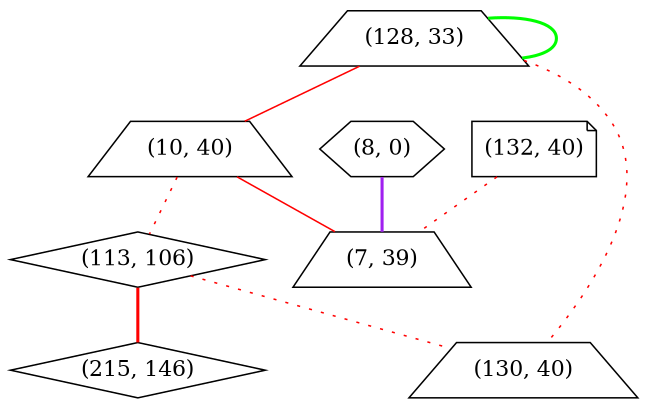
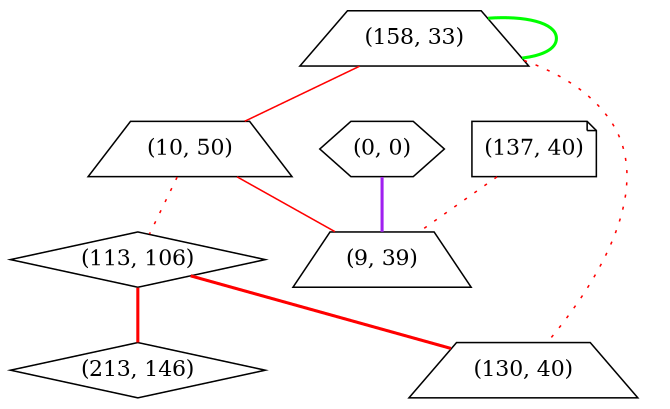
(414, 38) -> (414, 38)
(190, 149) -> (190, 149)
(382, 149) -> (382, 149)
(534, 149) -> (534, 149)
(382, 260) -> (382, 260)
(321, 312) -> (321, 312)
(138, 370) -> (138, 370)
